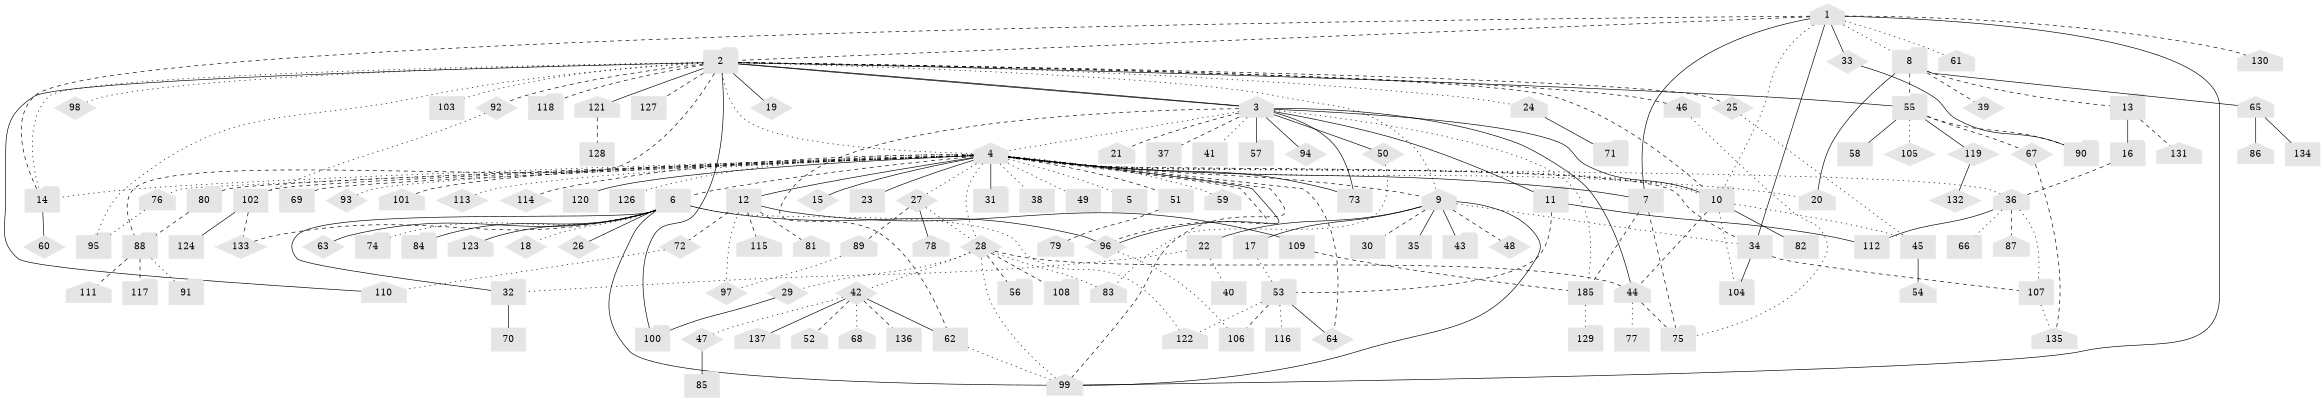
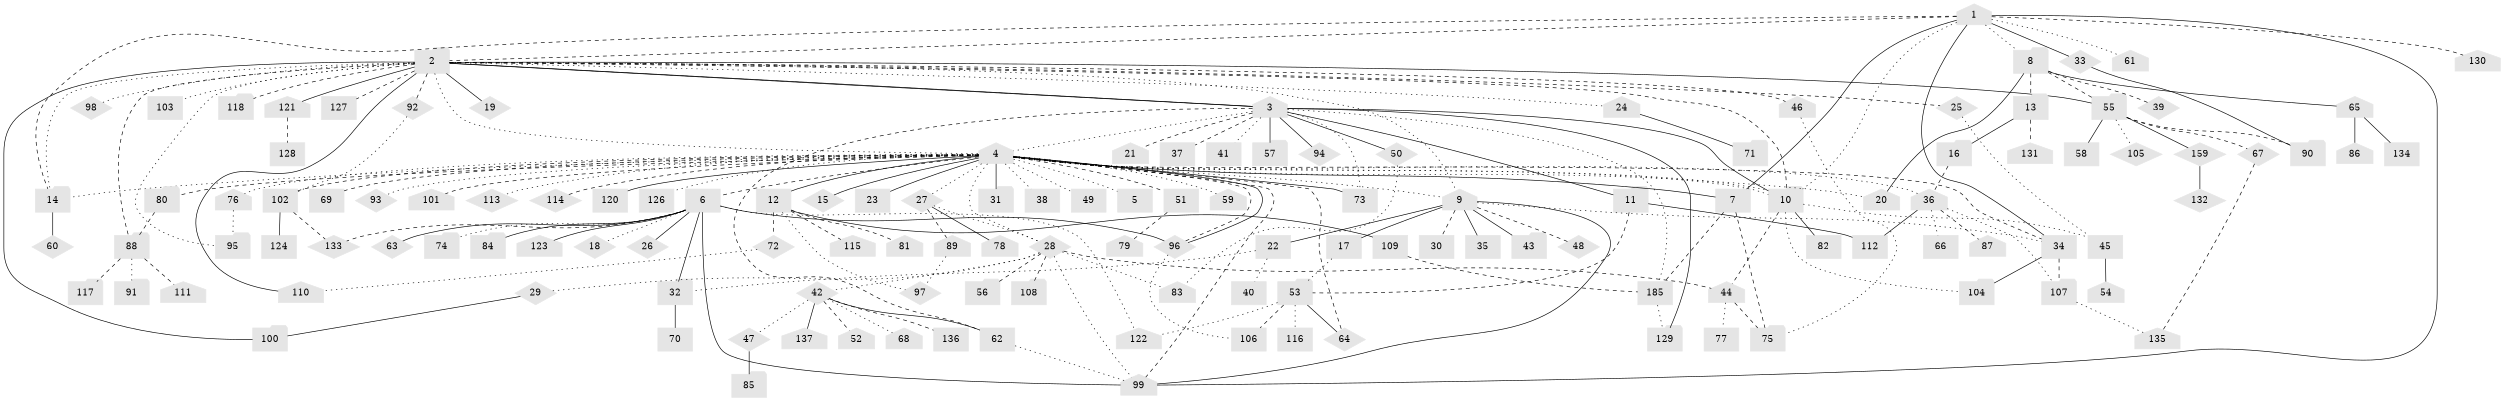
(1489, 134) -> (1567, 131)
(1327, 138) -> (1342, 138)
(1973, 154) -> (2200, 154)
(1319, 182) -> (1271, 178)
